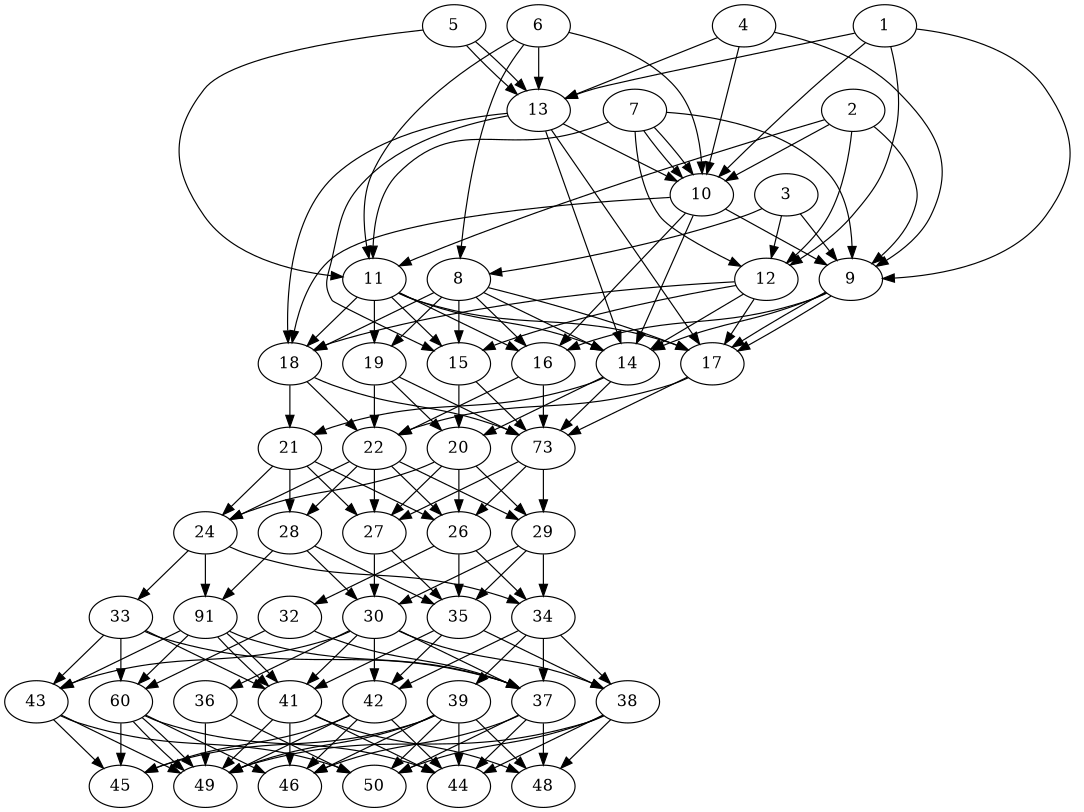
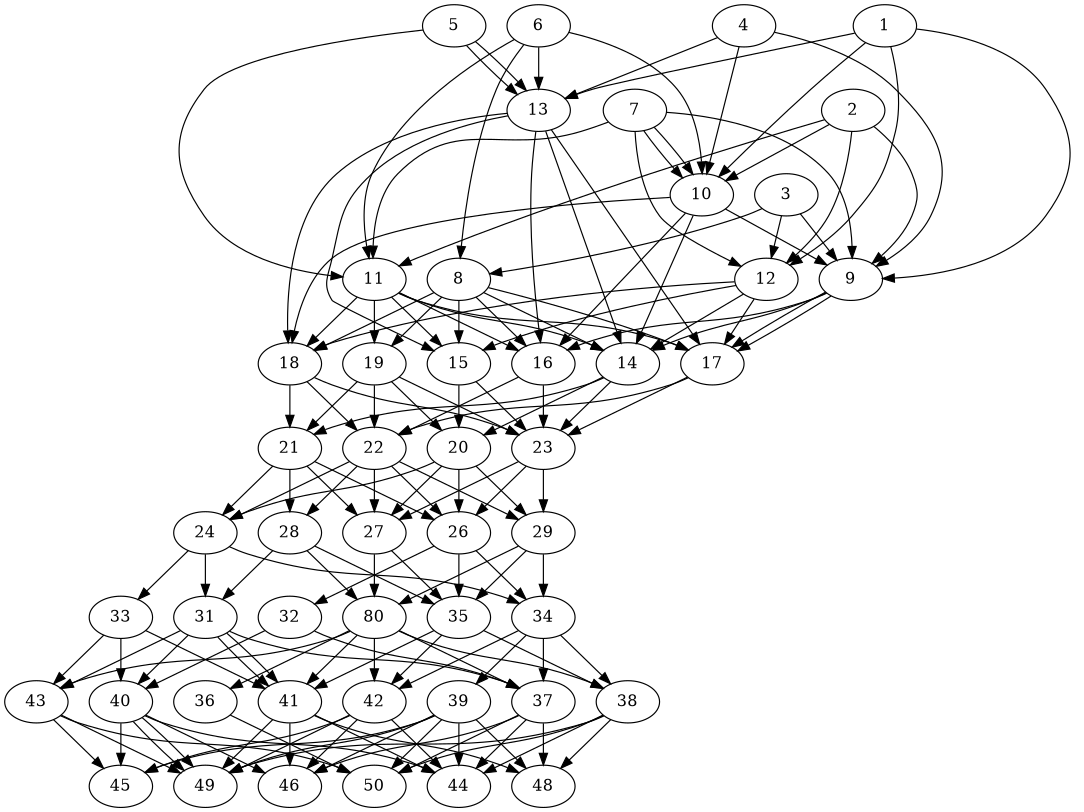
(615, 150) -> (531, 231)
none -> (338, 401)
(543, 448) -> (543, 448)
(205, 617) -> (205, 617)
(374, 617) -> (374, 617)
(326, 660) -> none
(121, 702) -> (121, 702)
(205, 738) -> none
